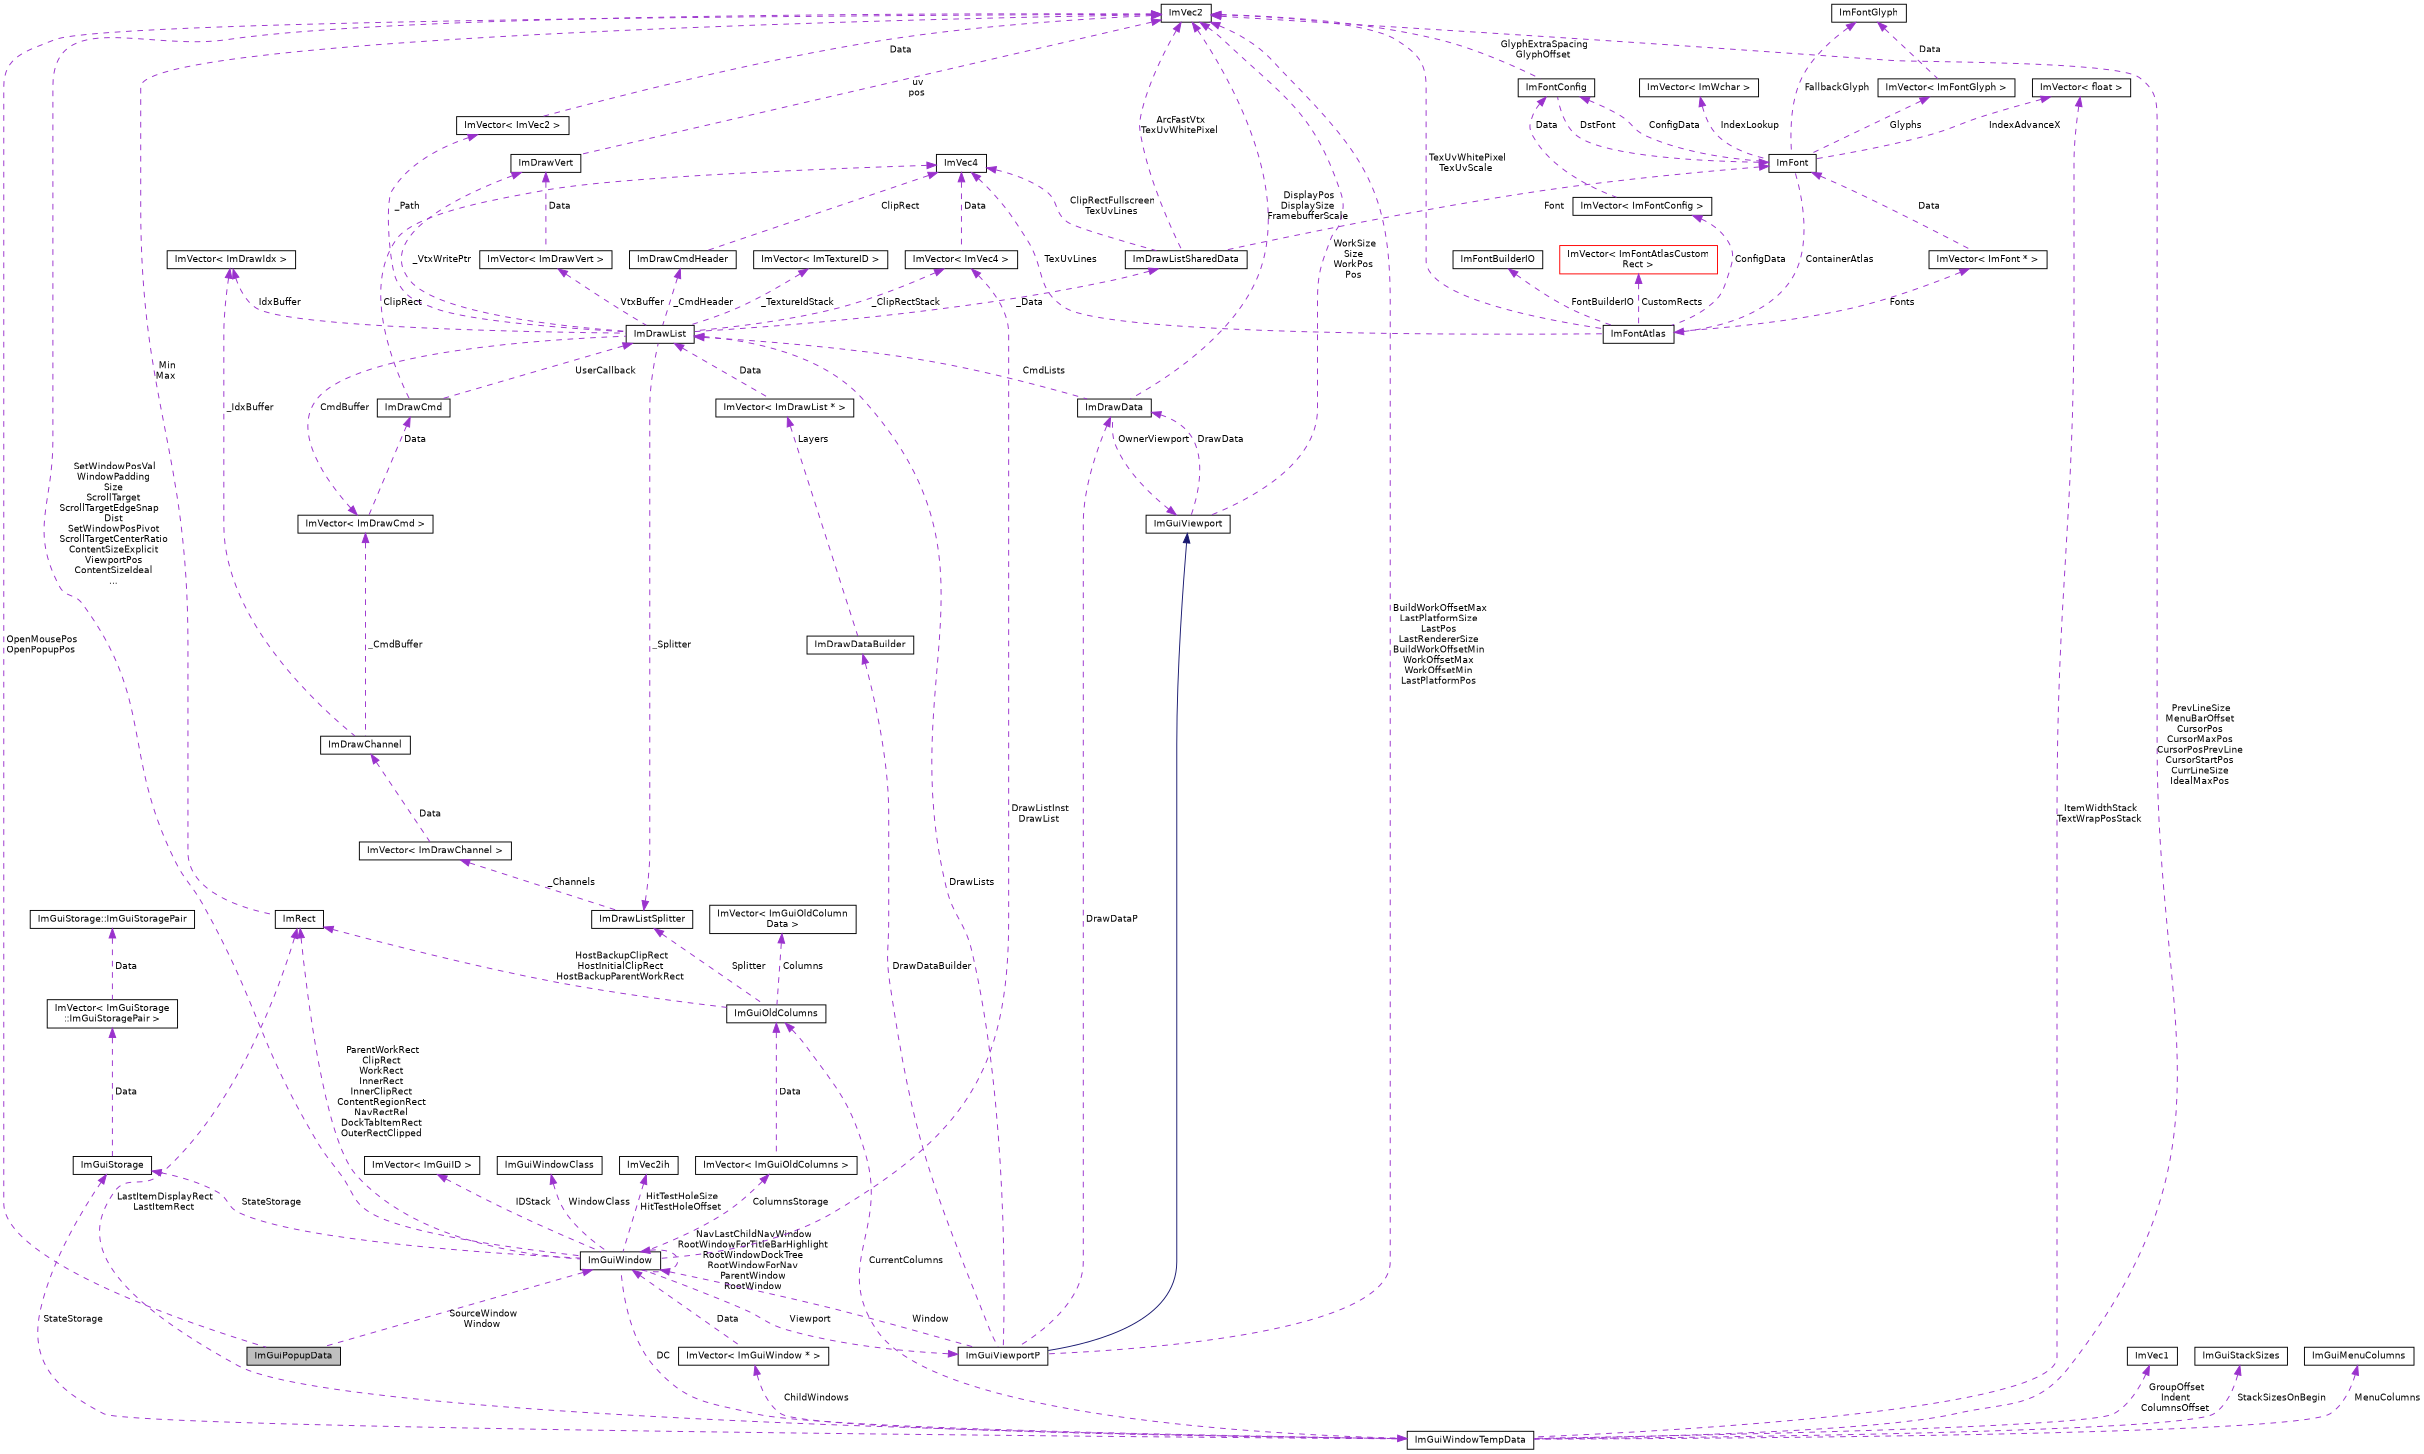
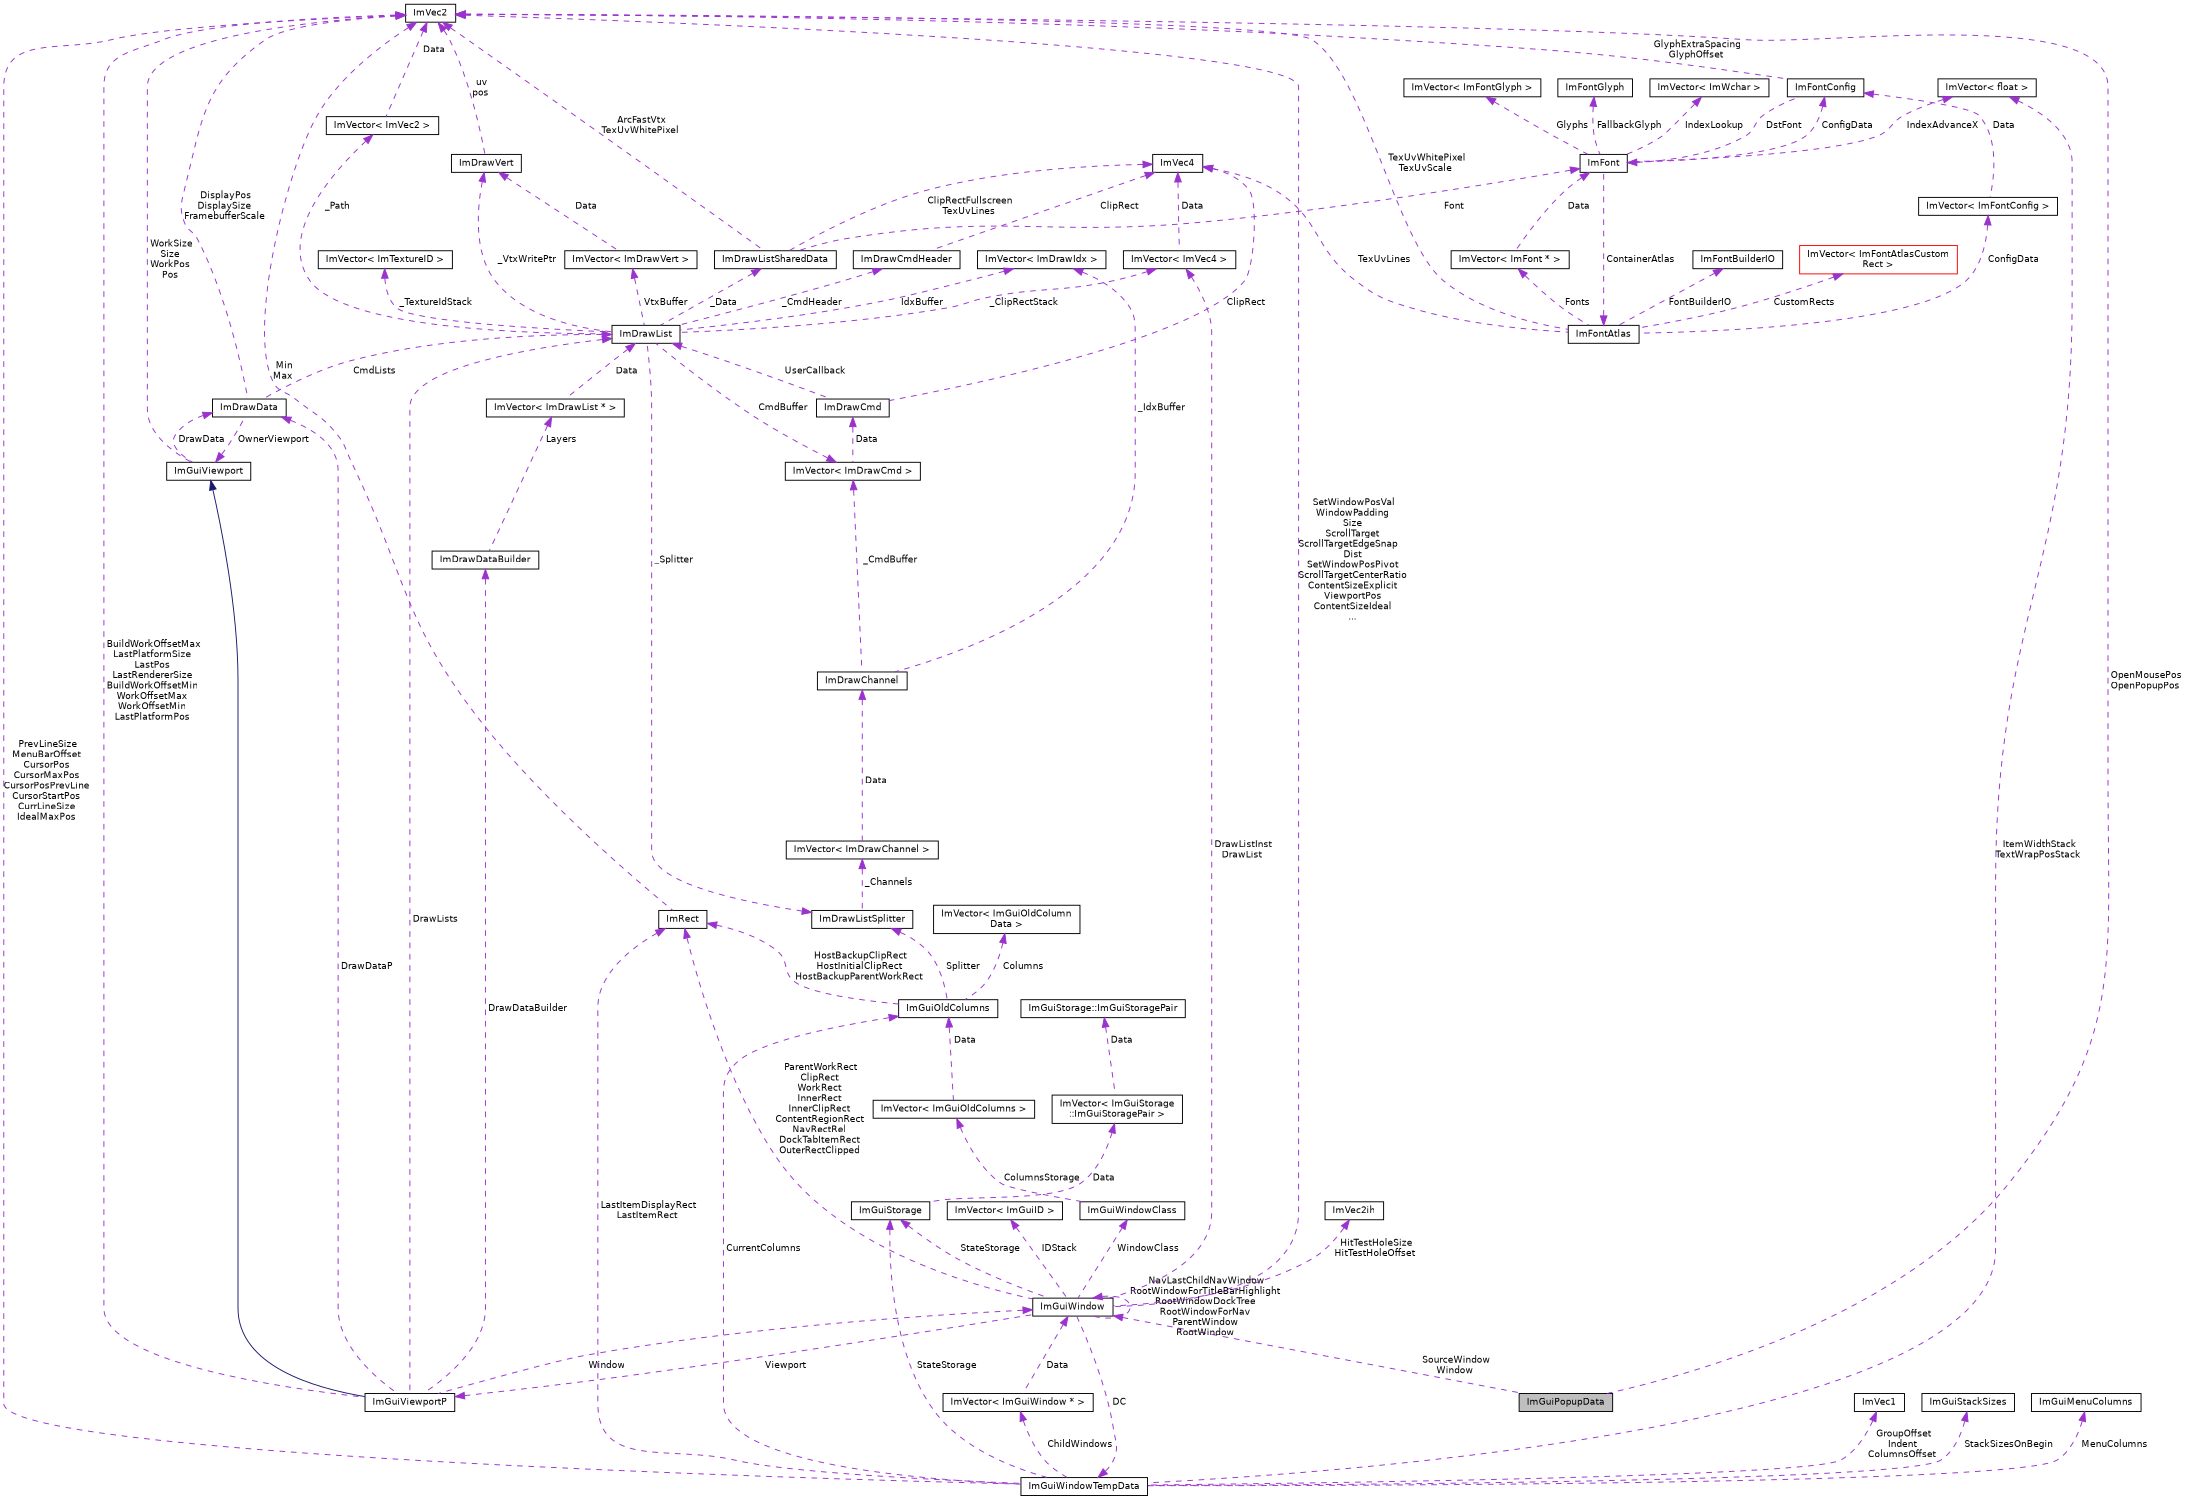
(1911, 54) -> none
(707, 1223) -> (1008, 1186)
